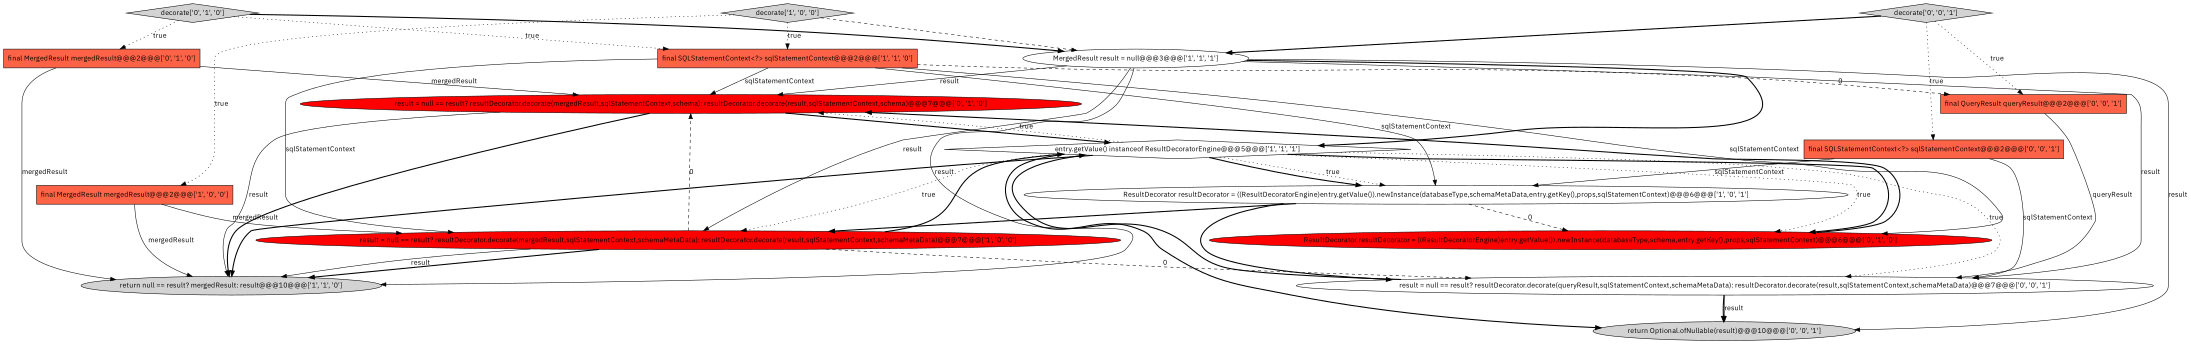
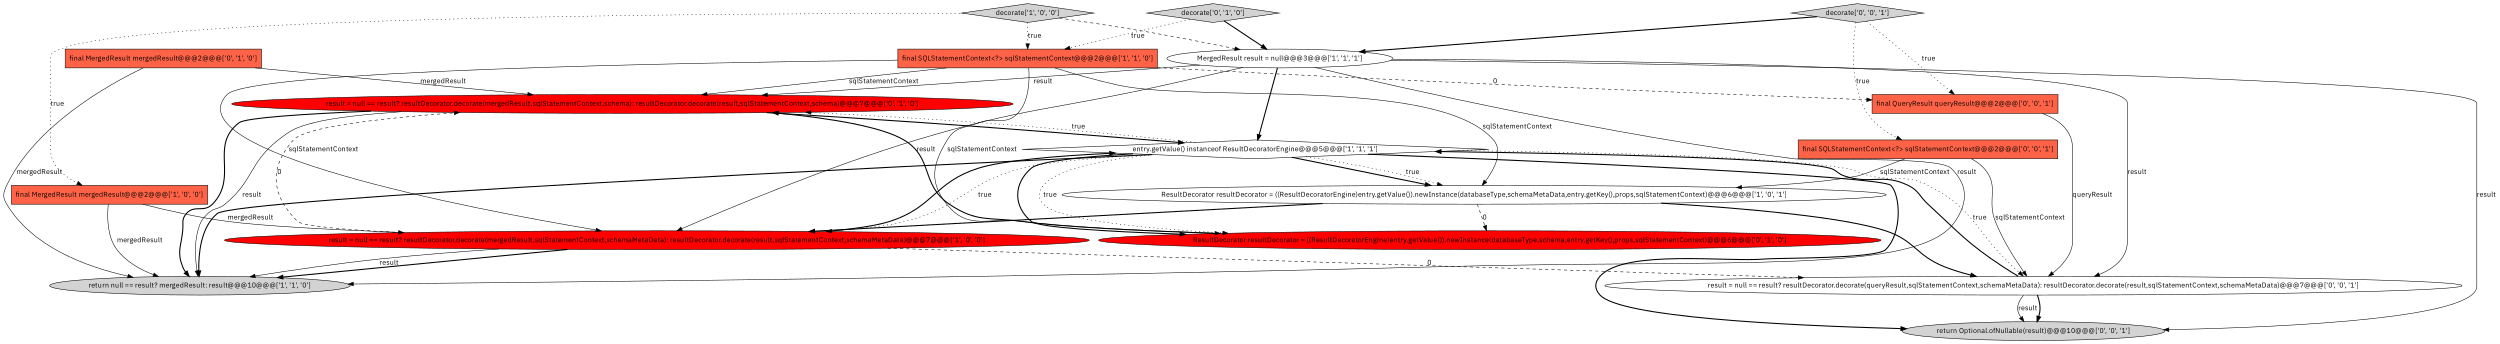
(152, 34) -> none
